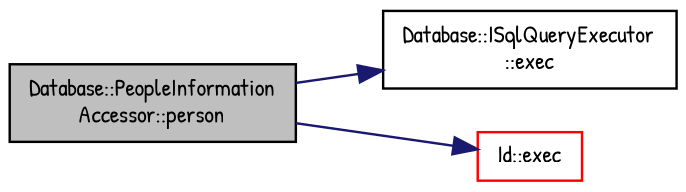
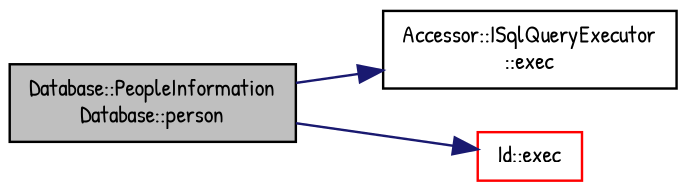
(530, 50) -> (530, 50)
(153, 103) -> (153, 103)
